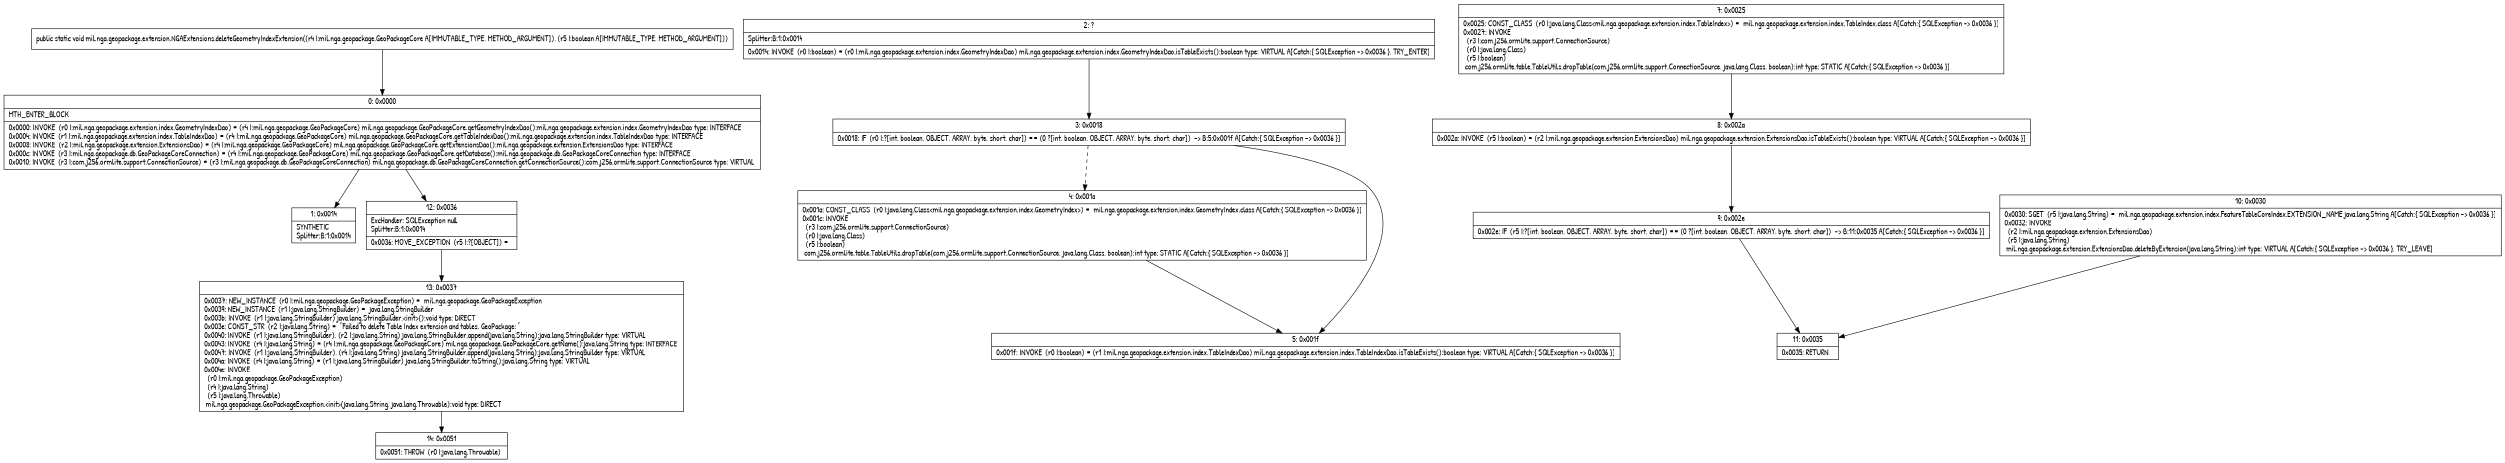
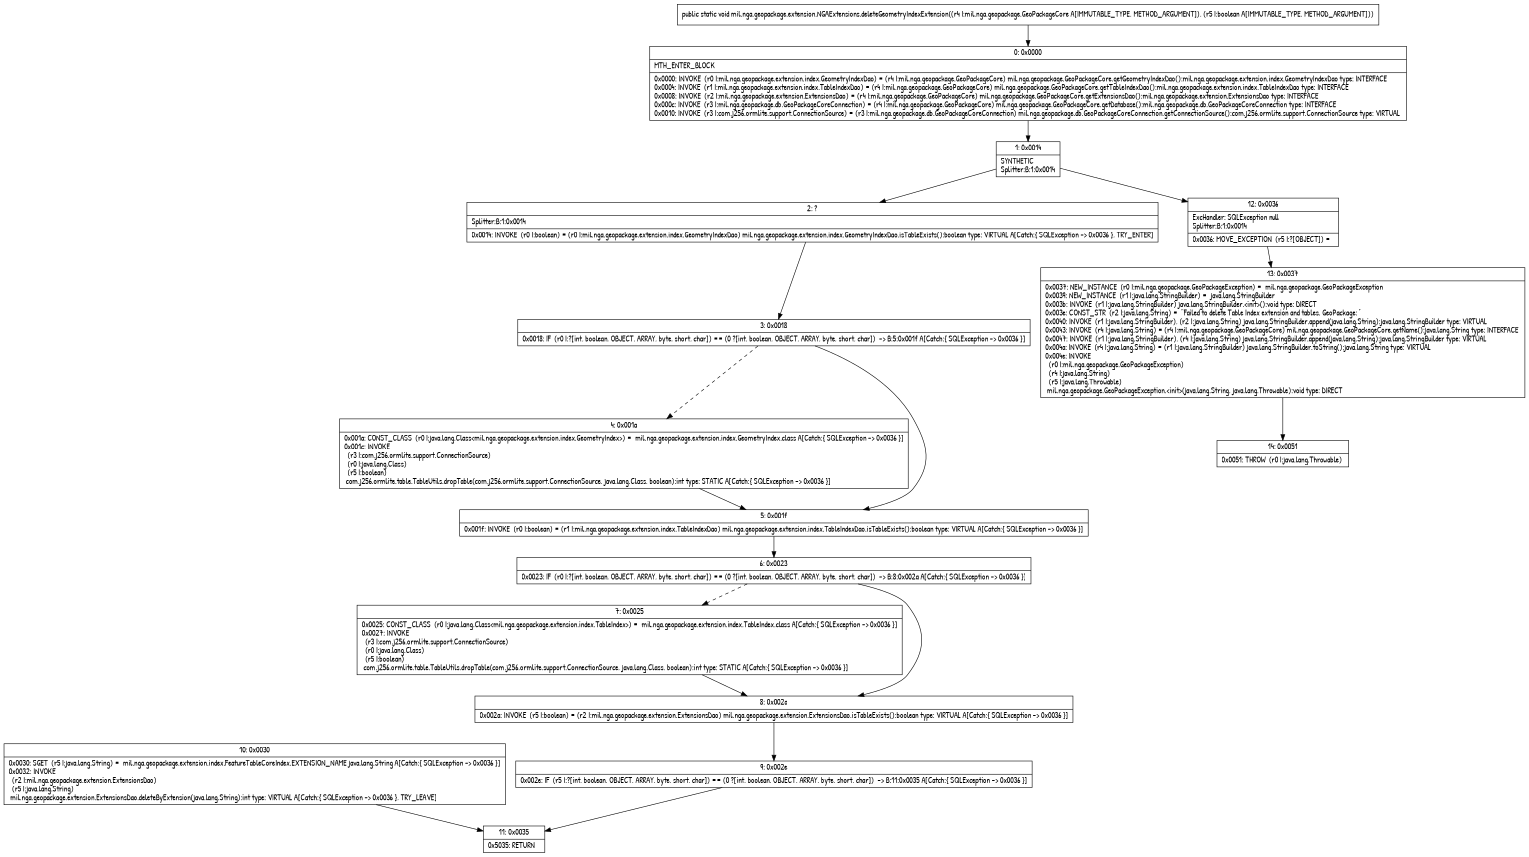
(415, 183) -> (1121, 184)
none -> (941, 185)
(1808, 353) -> (514, 846)
none -> (774, 571)
